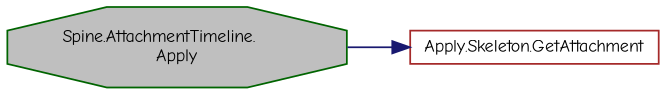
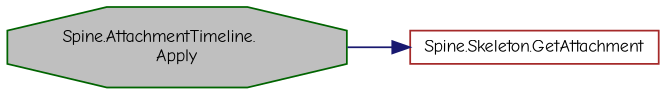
(534, 47) -> (534, 47)
